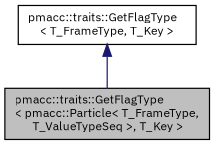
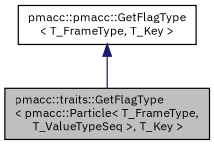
(107, 25) -> (107, 25)
